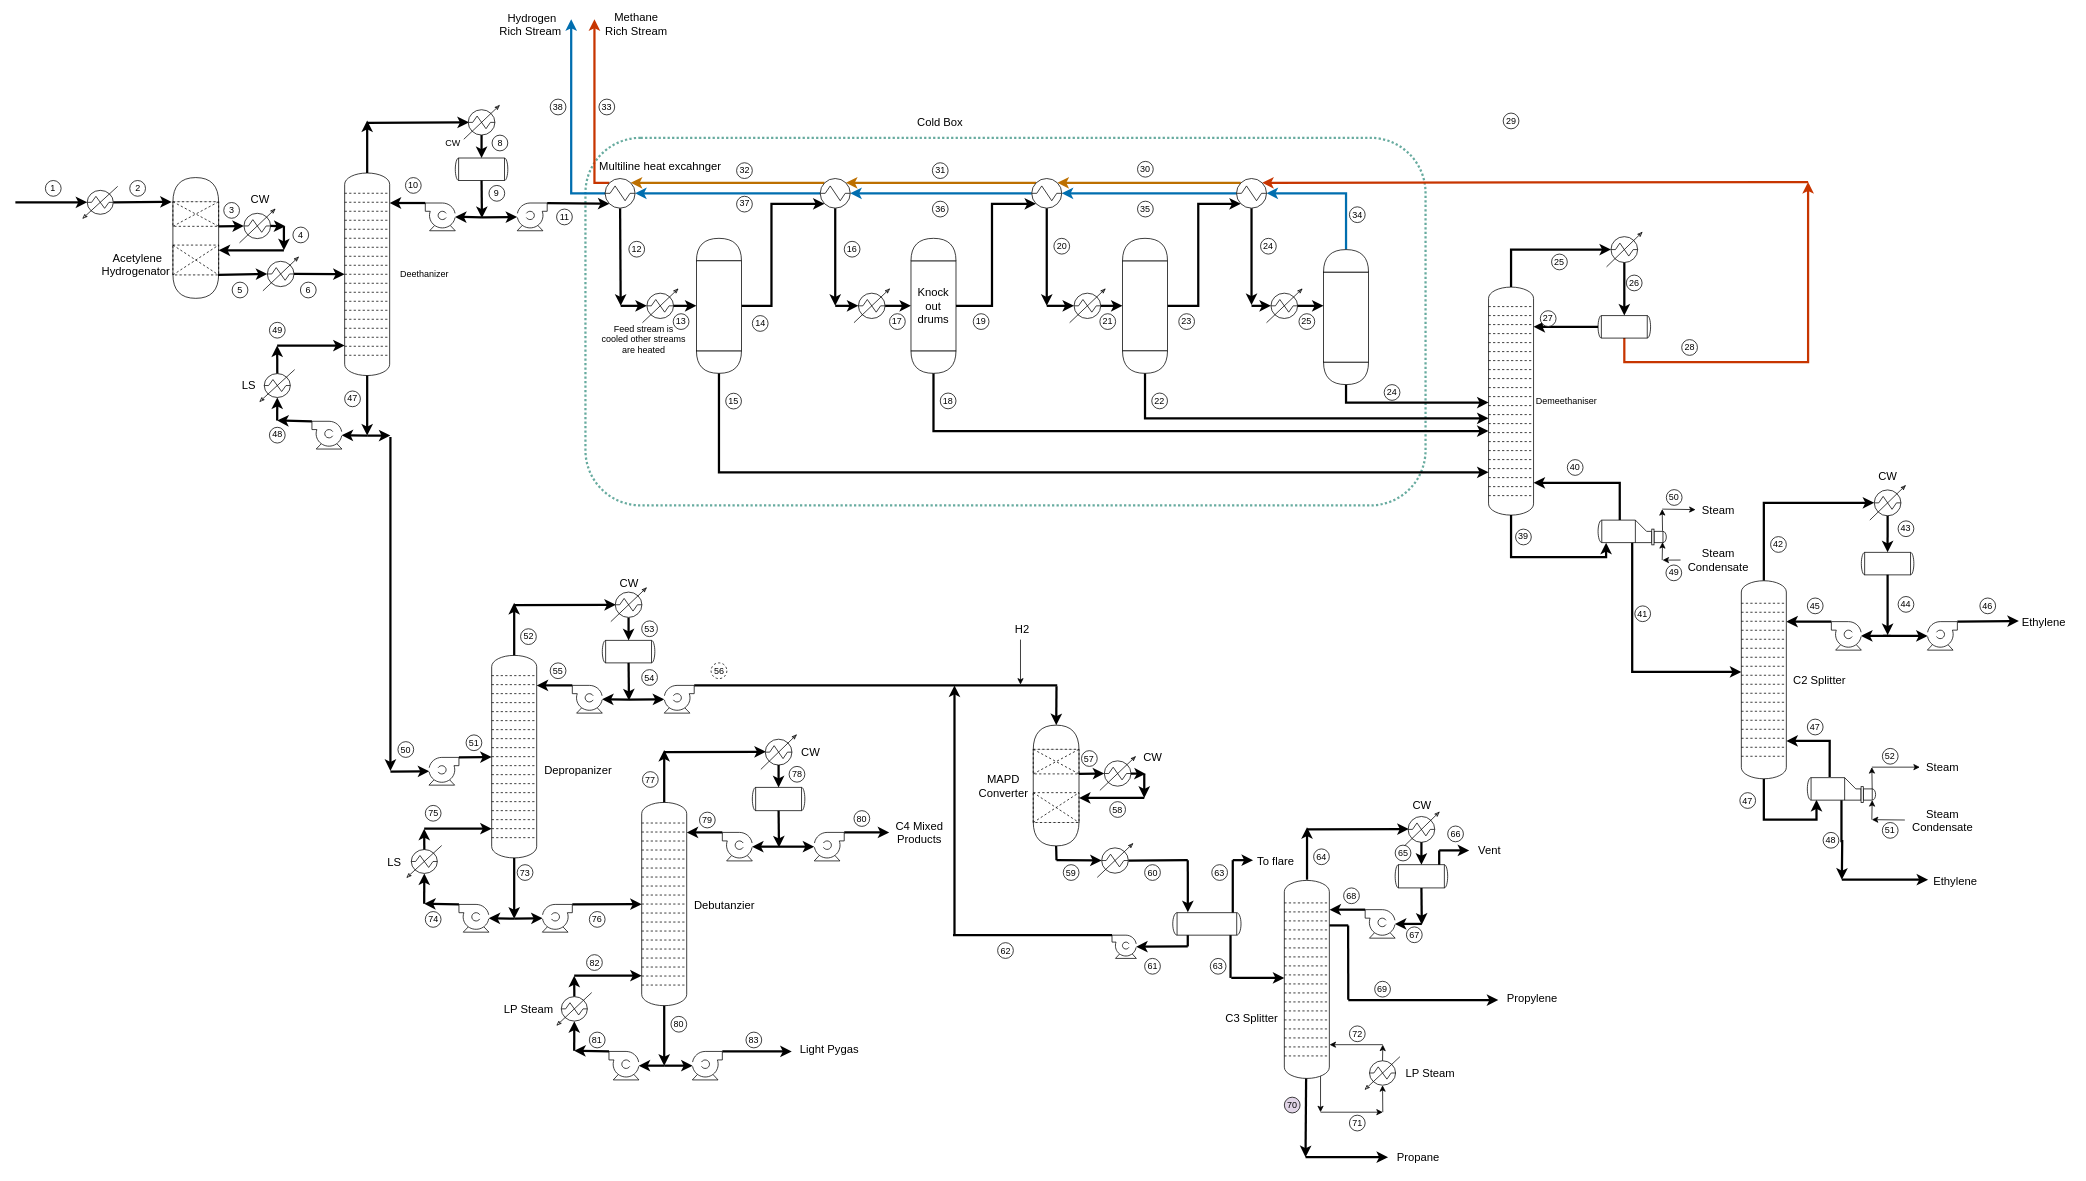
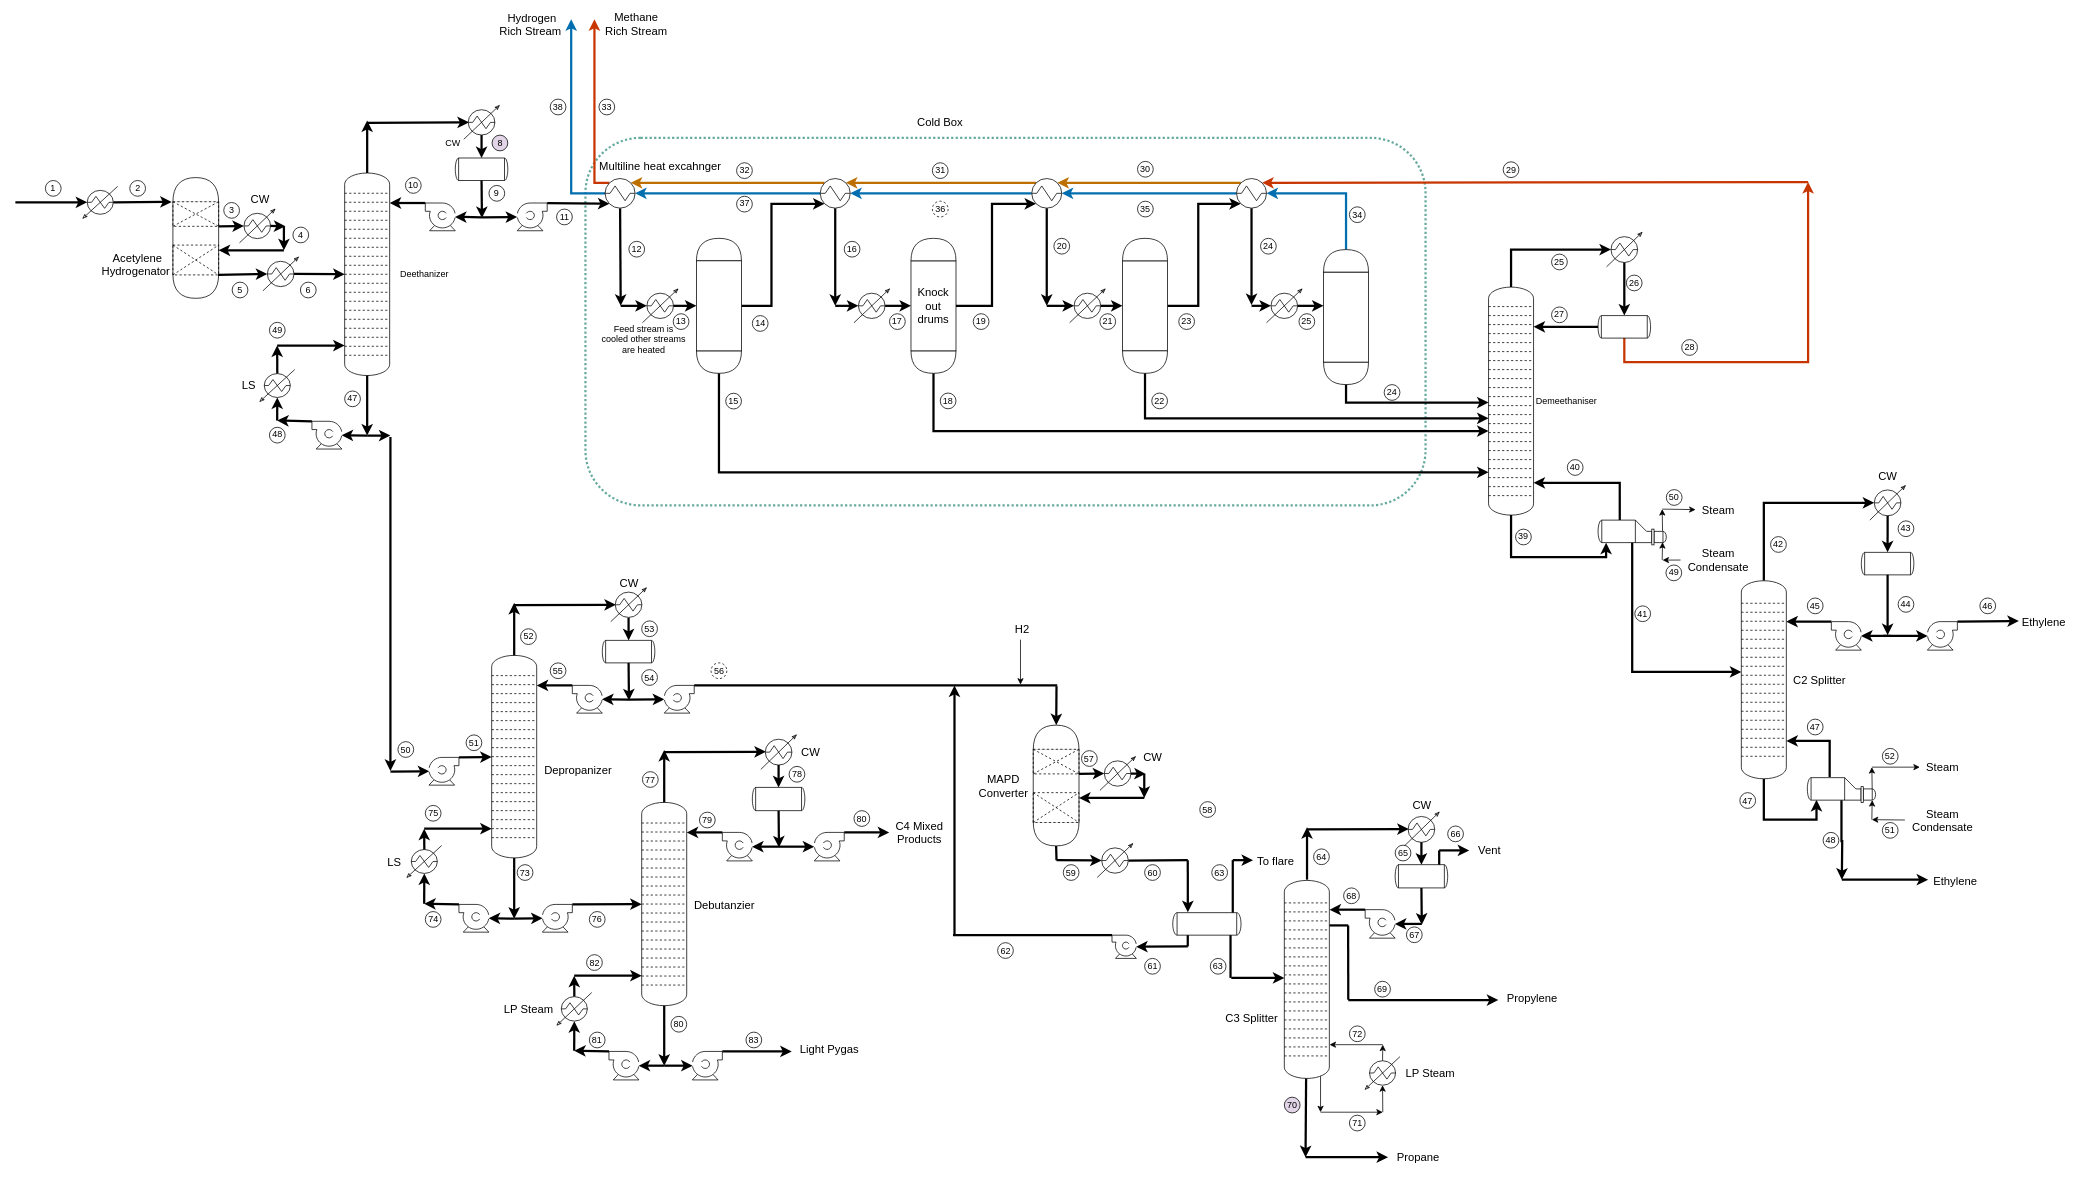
(1511, 121) -> (1511, 170)
(500, 143) -> (500, 143)
(940, 209) -> (940, 209)
(1548, 318) -> (1559, 315)
(1118, 809) -> (1208, 809)
